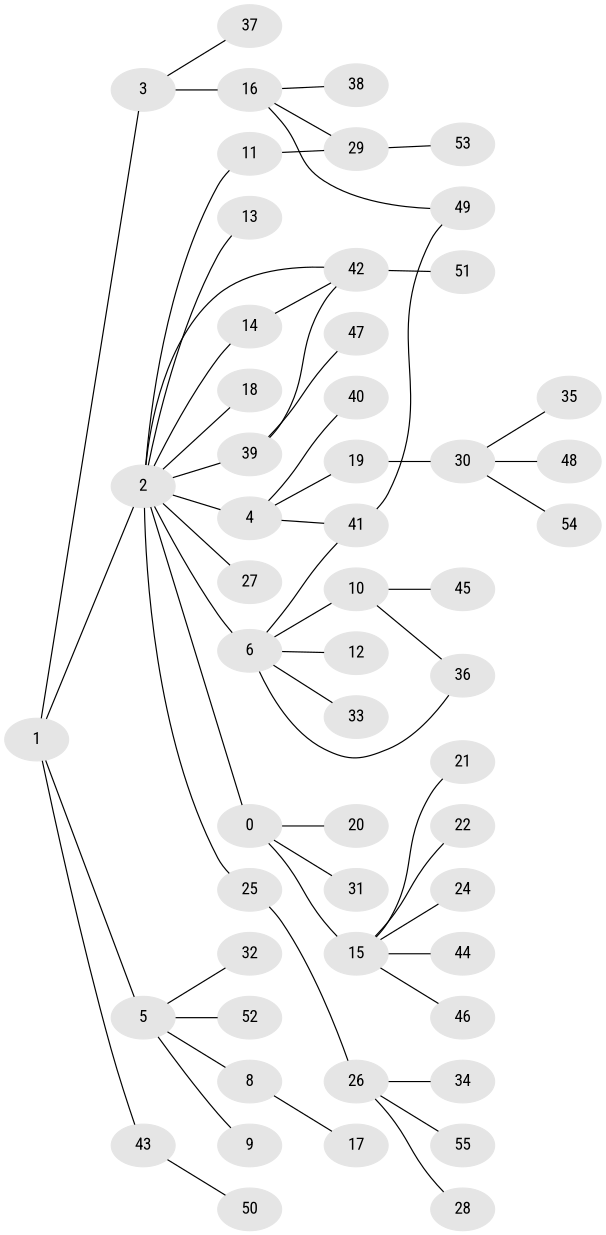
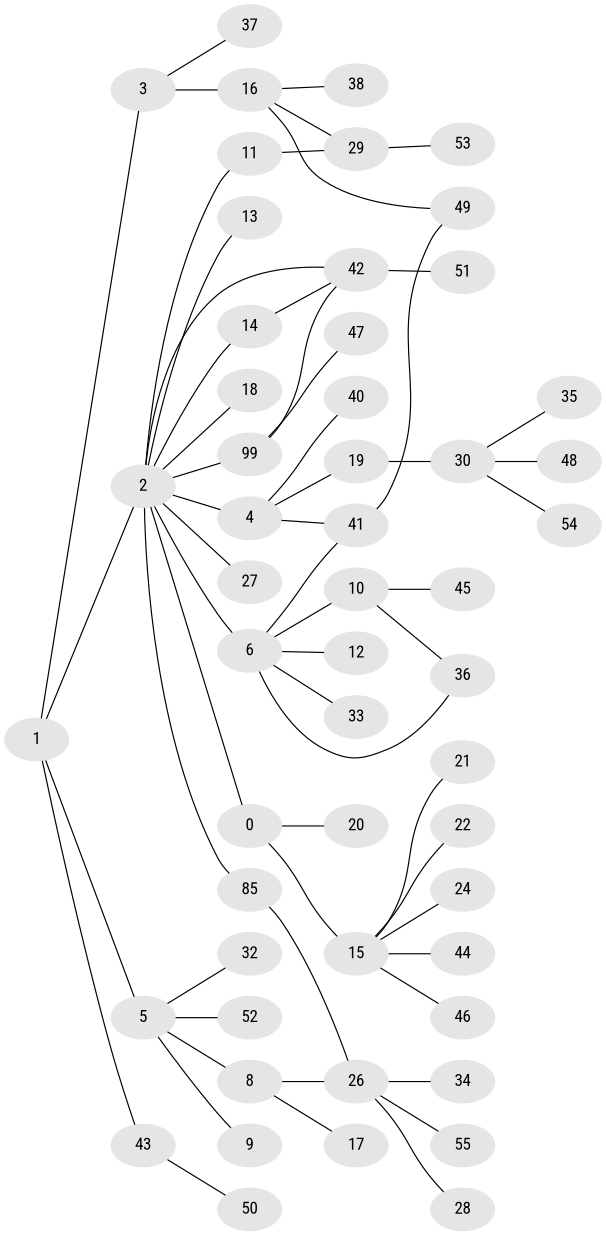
(250, 454) -> (250, 454)
(250, 890) -> (250, 890)
(356, 890) -> none
none -> (303, 1082)
